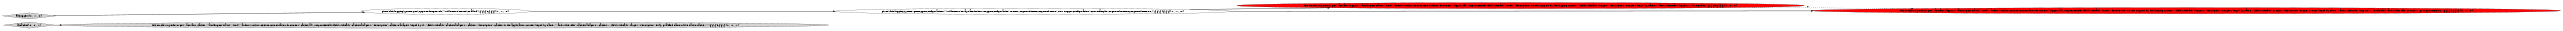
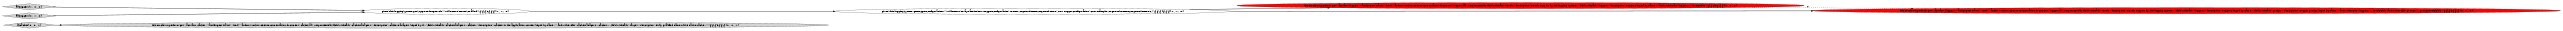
none -> (29, 7)
